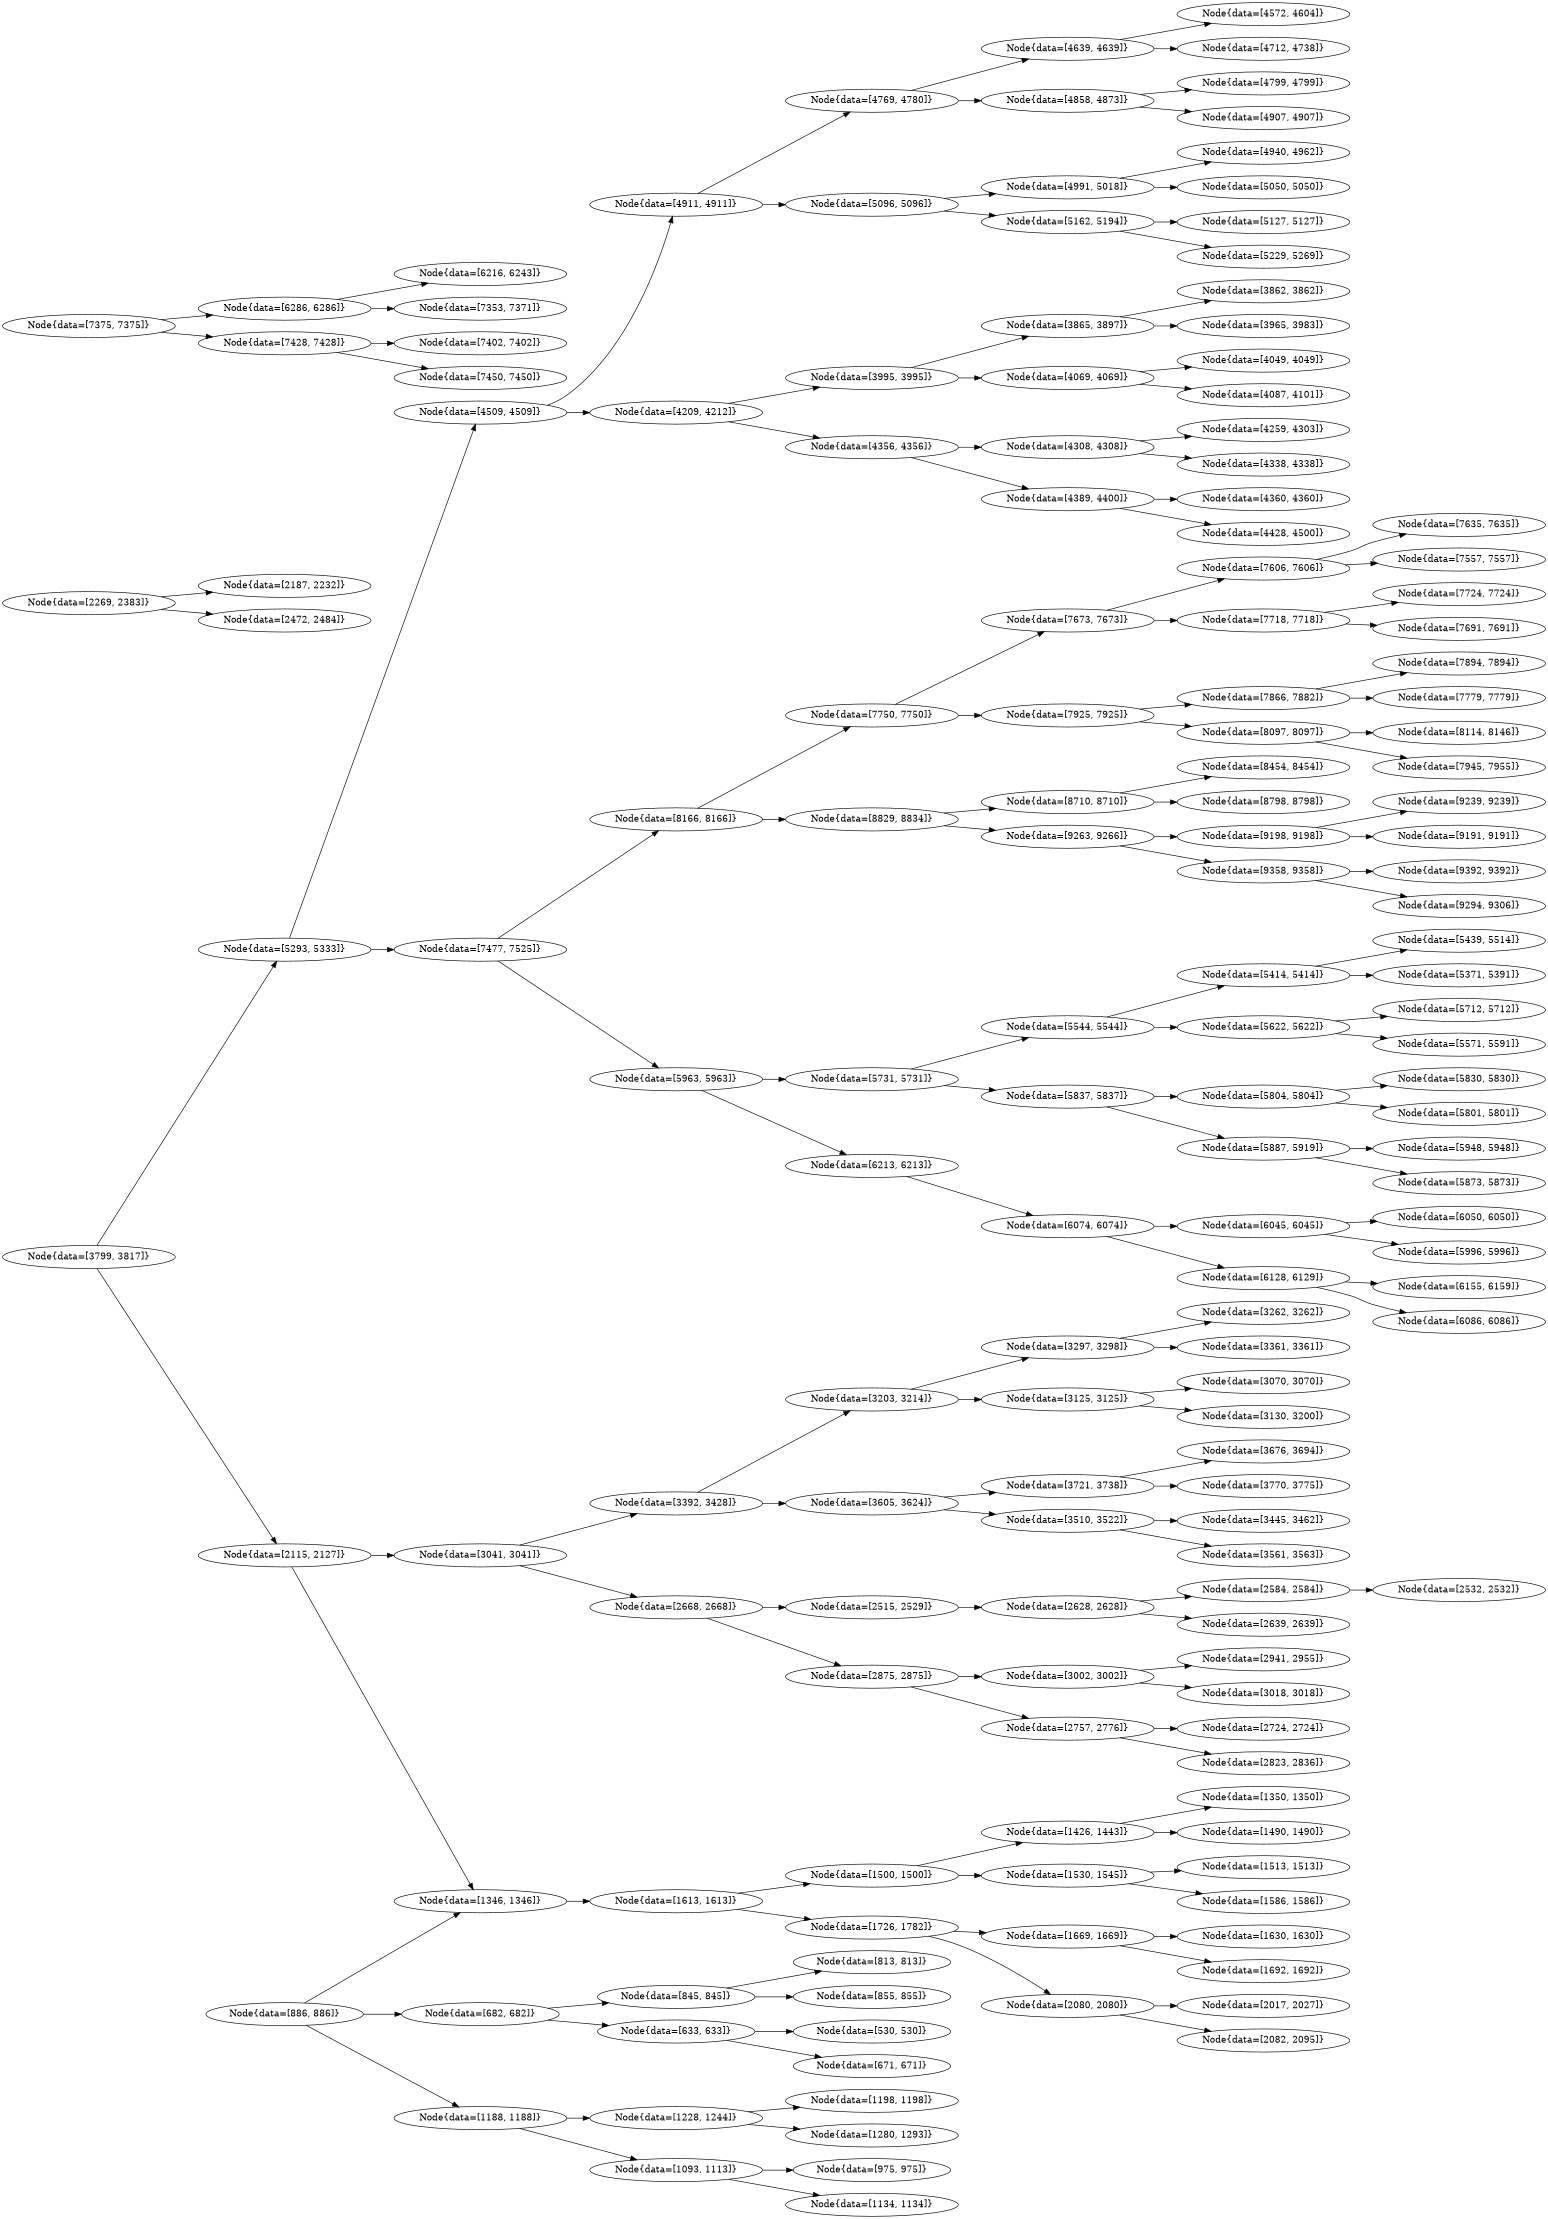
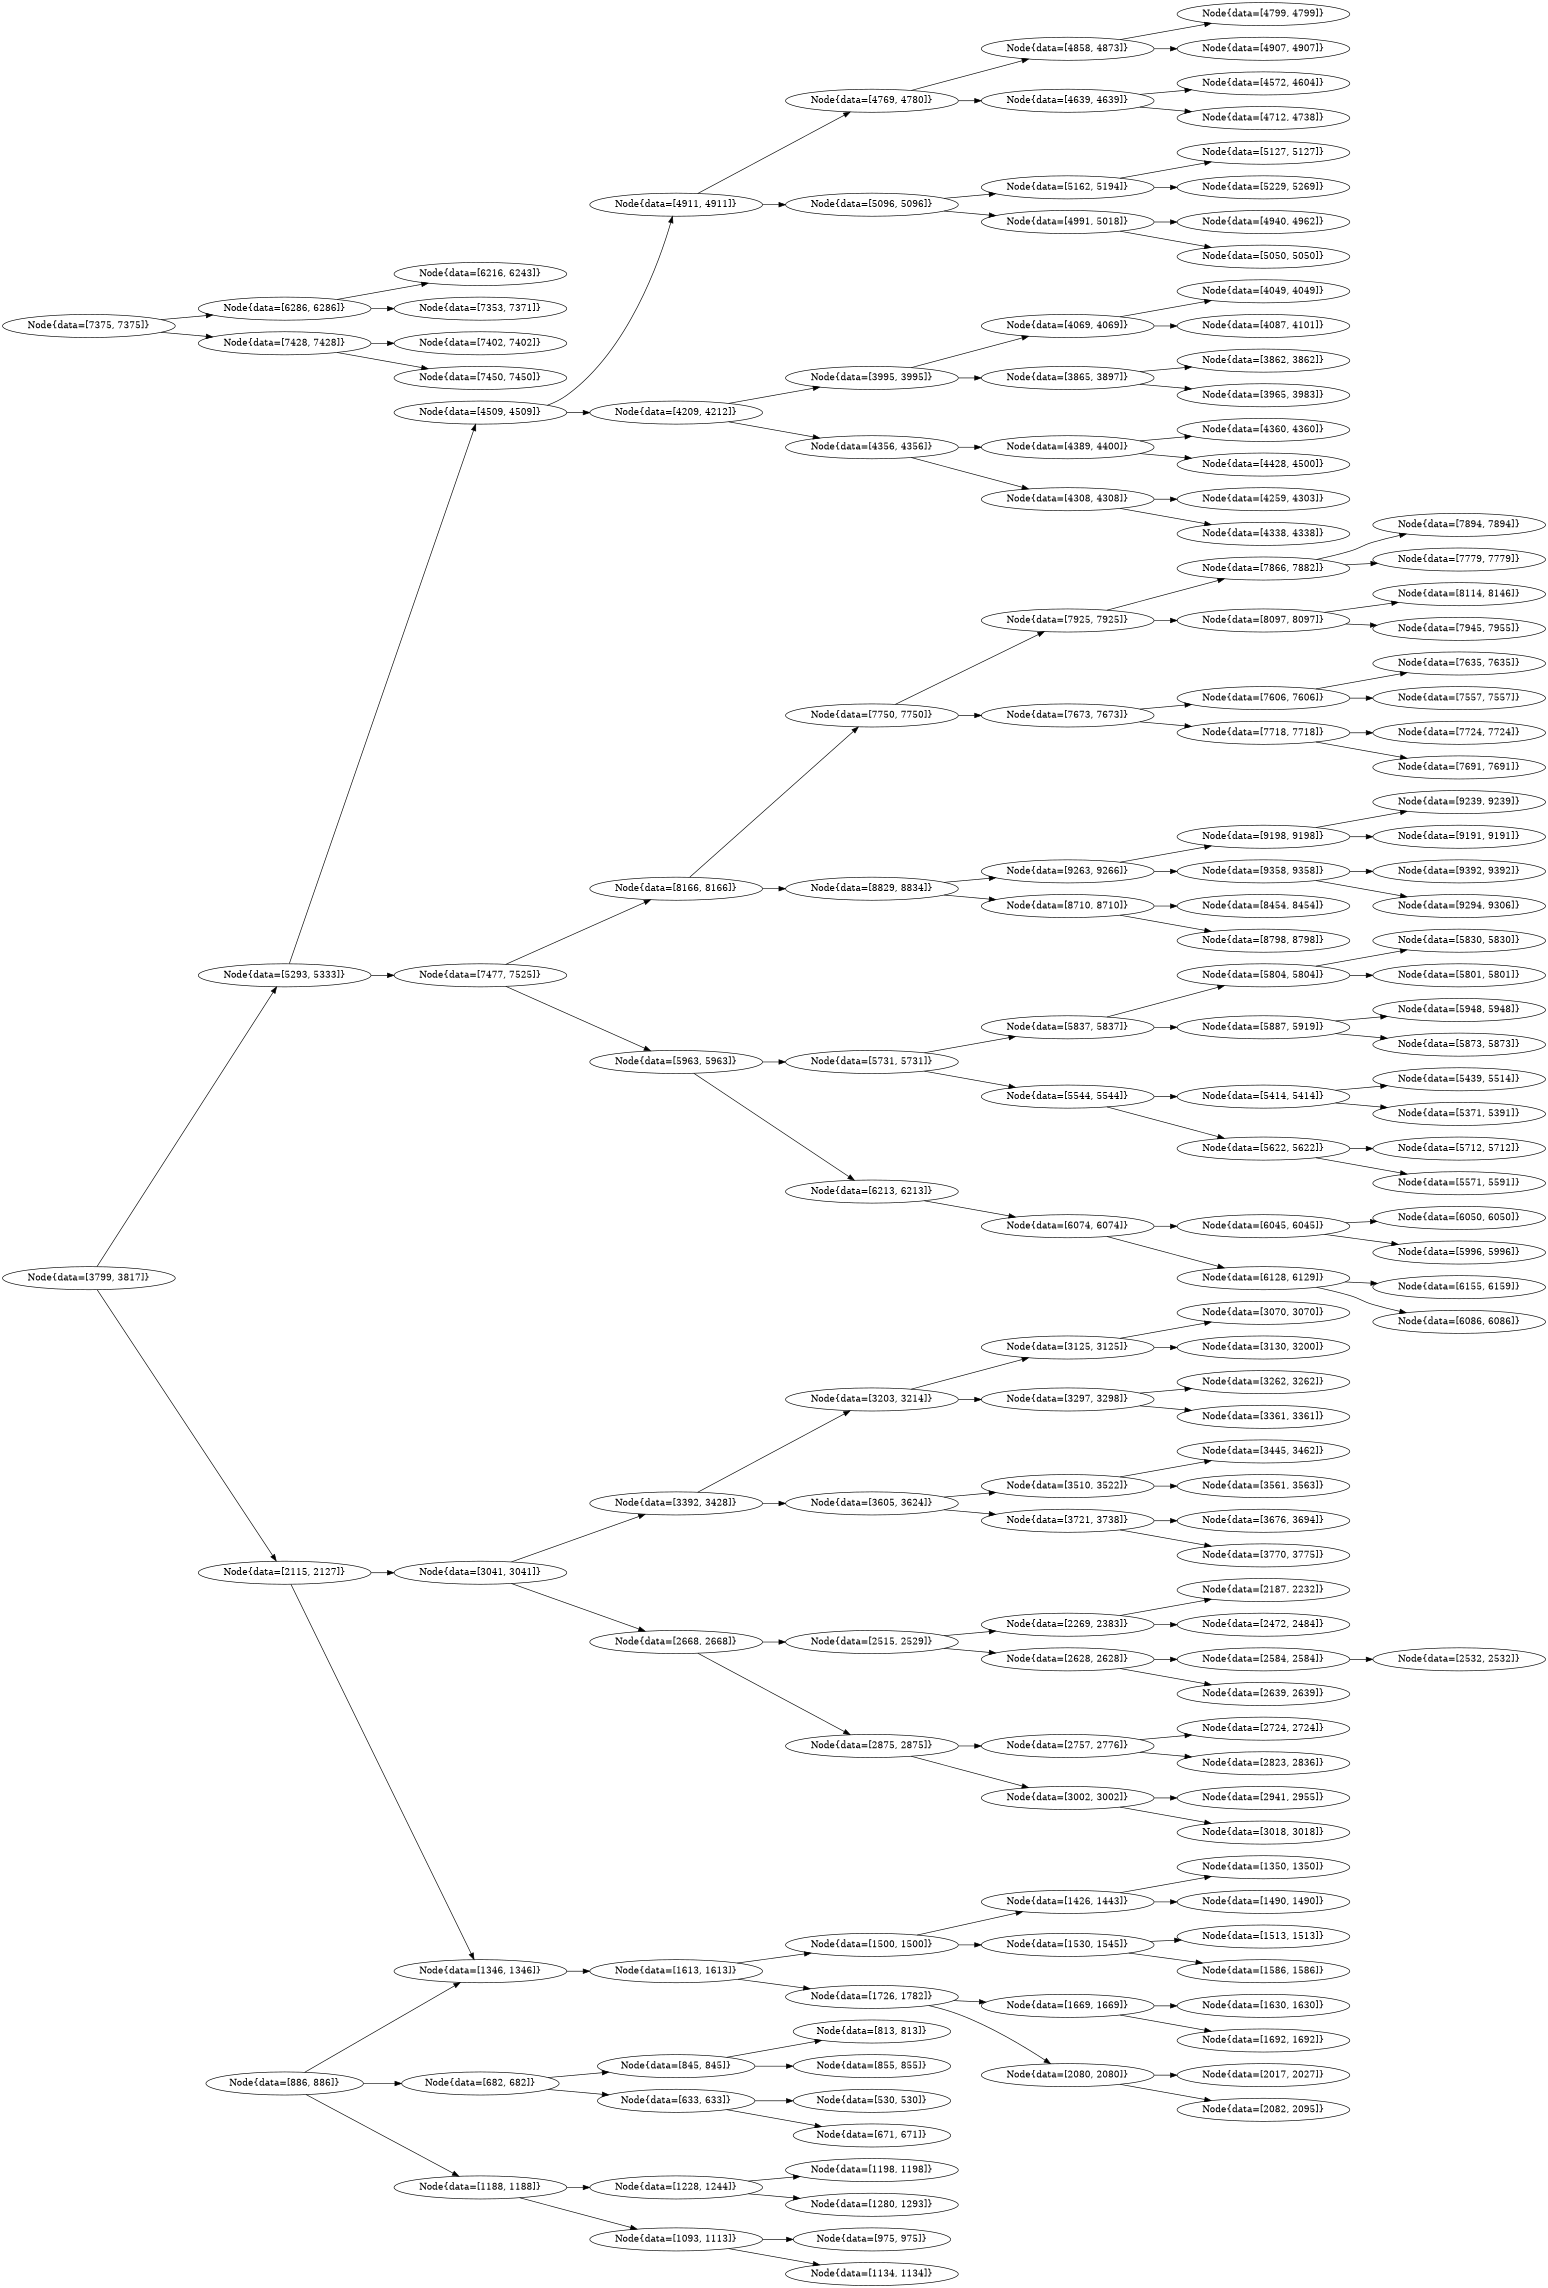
none -> (967, 1634)
